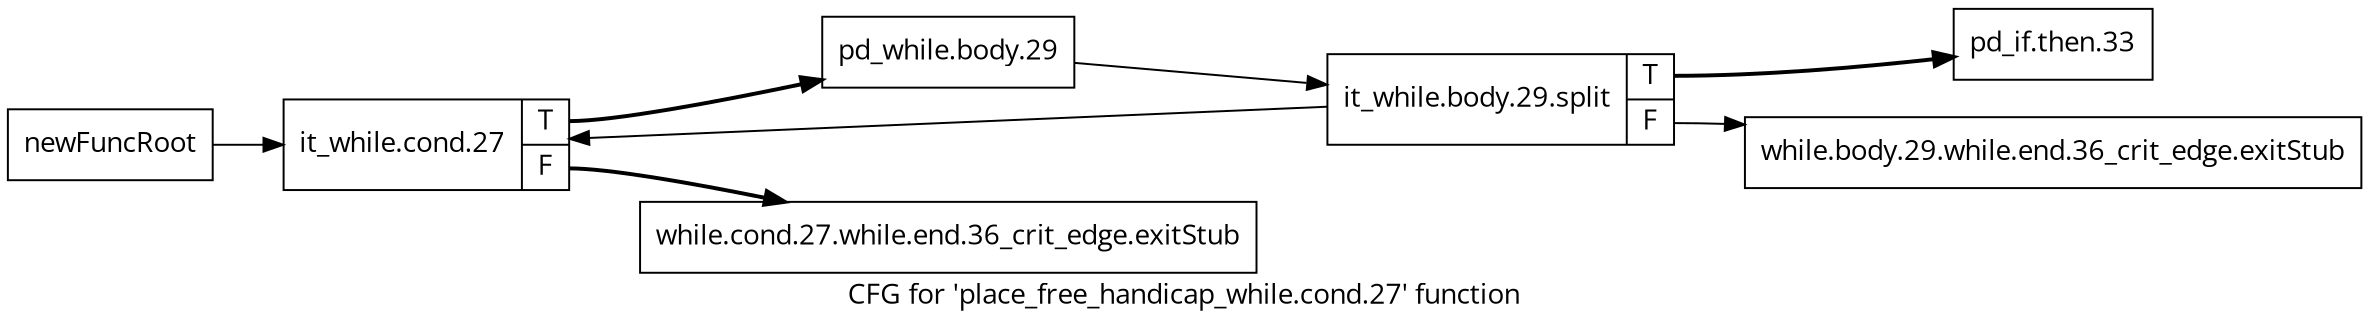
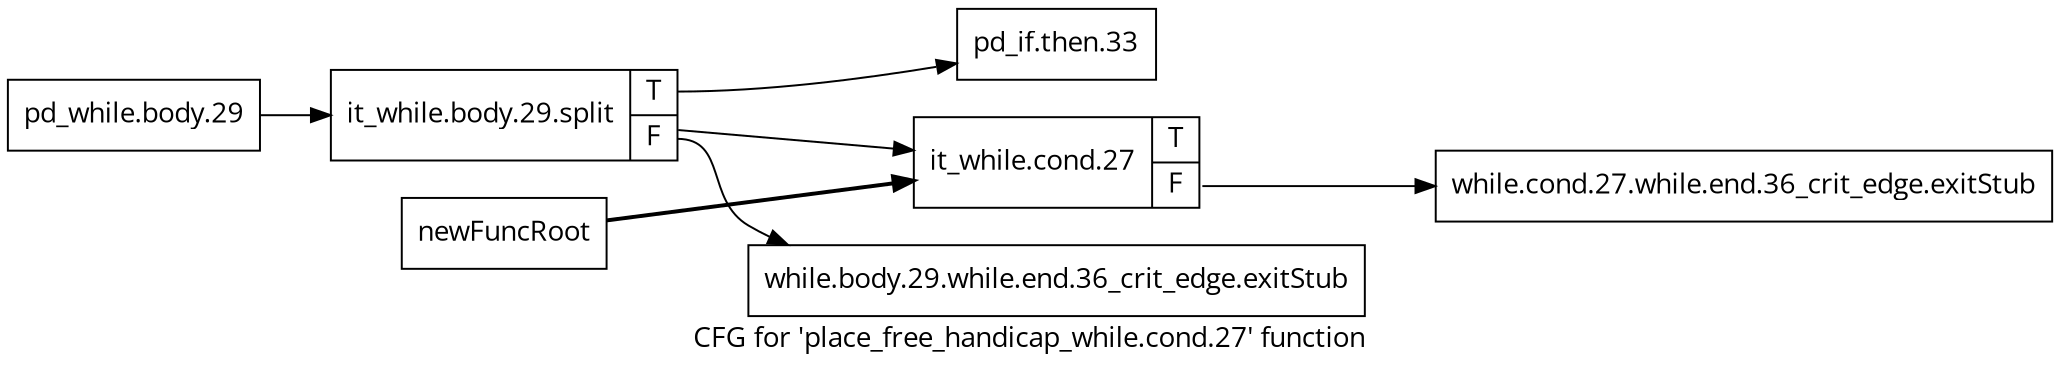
(1804, 71) -> (807, 84)
(686, 107) -> none
(238, 145) -> (750, 202)
(668, 180) -> (1309, 186)
